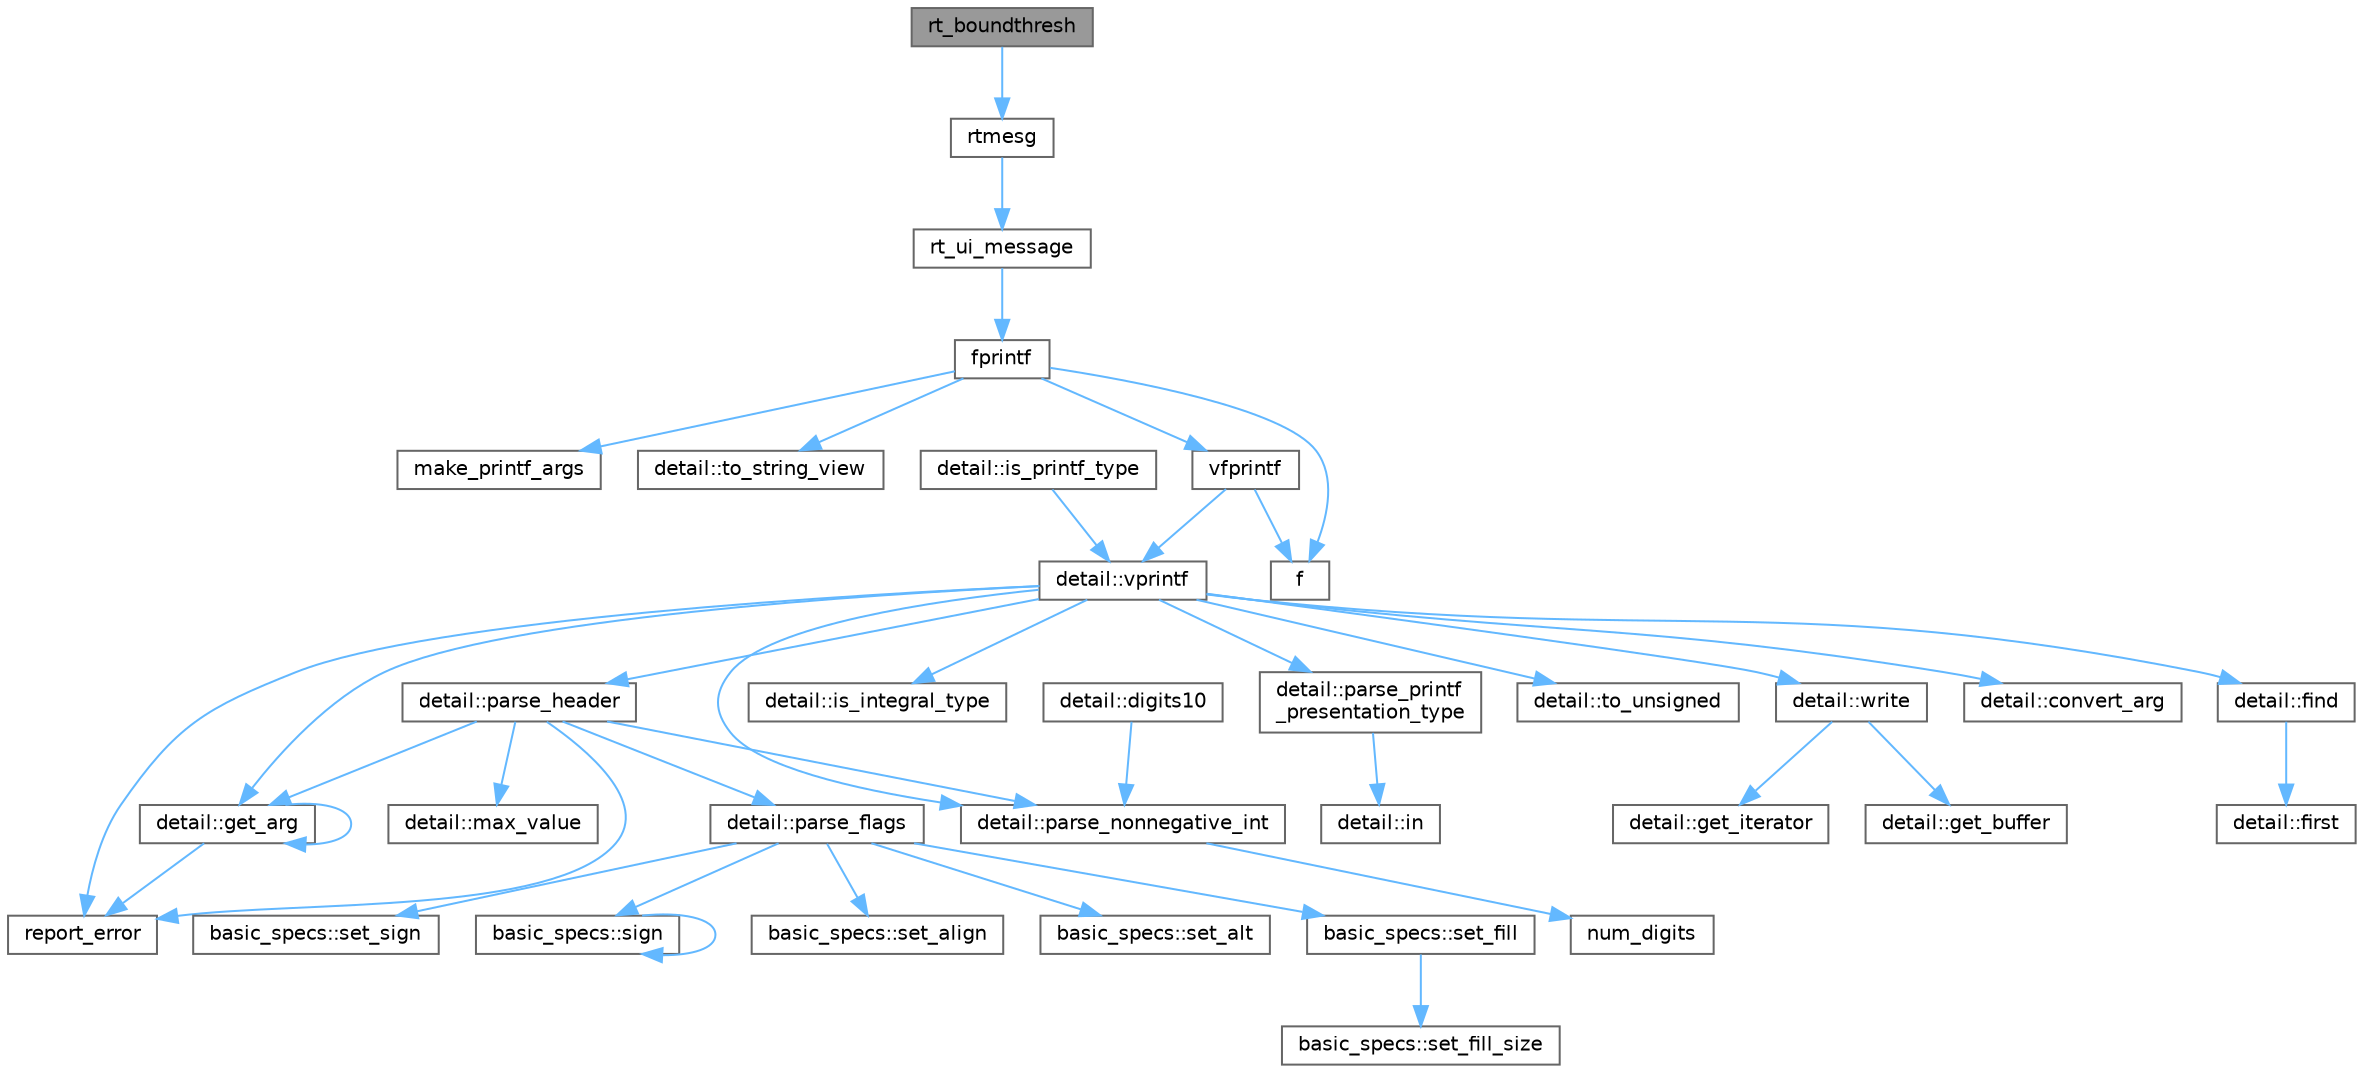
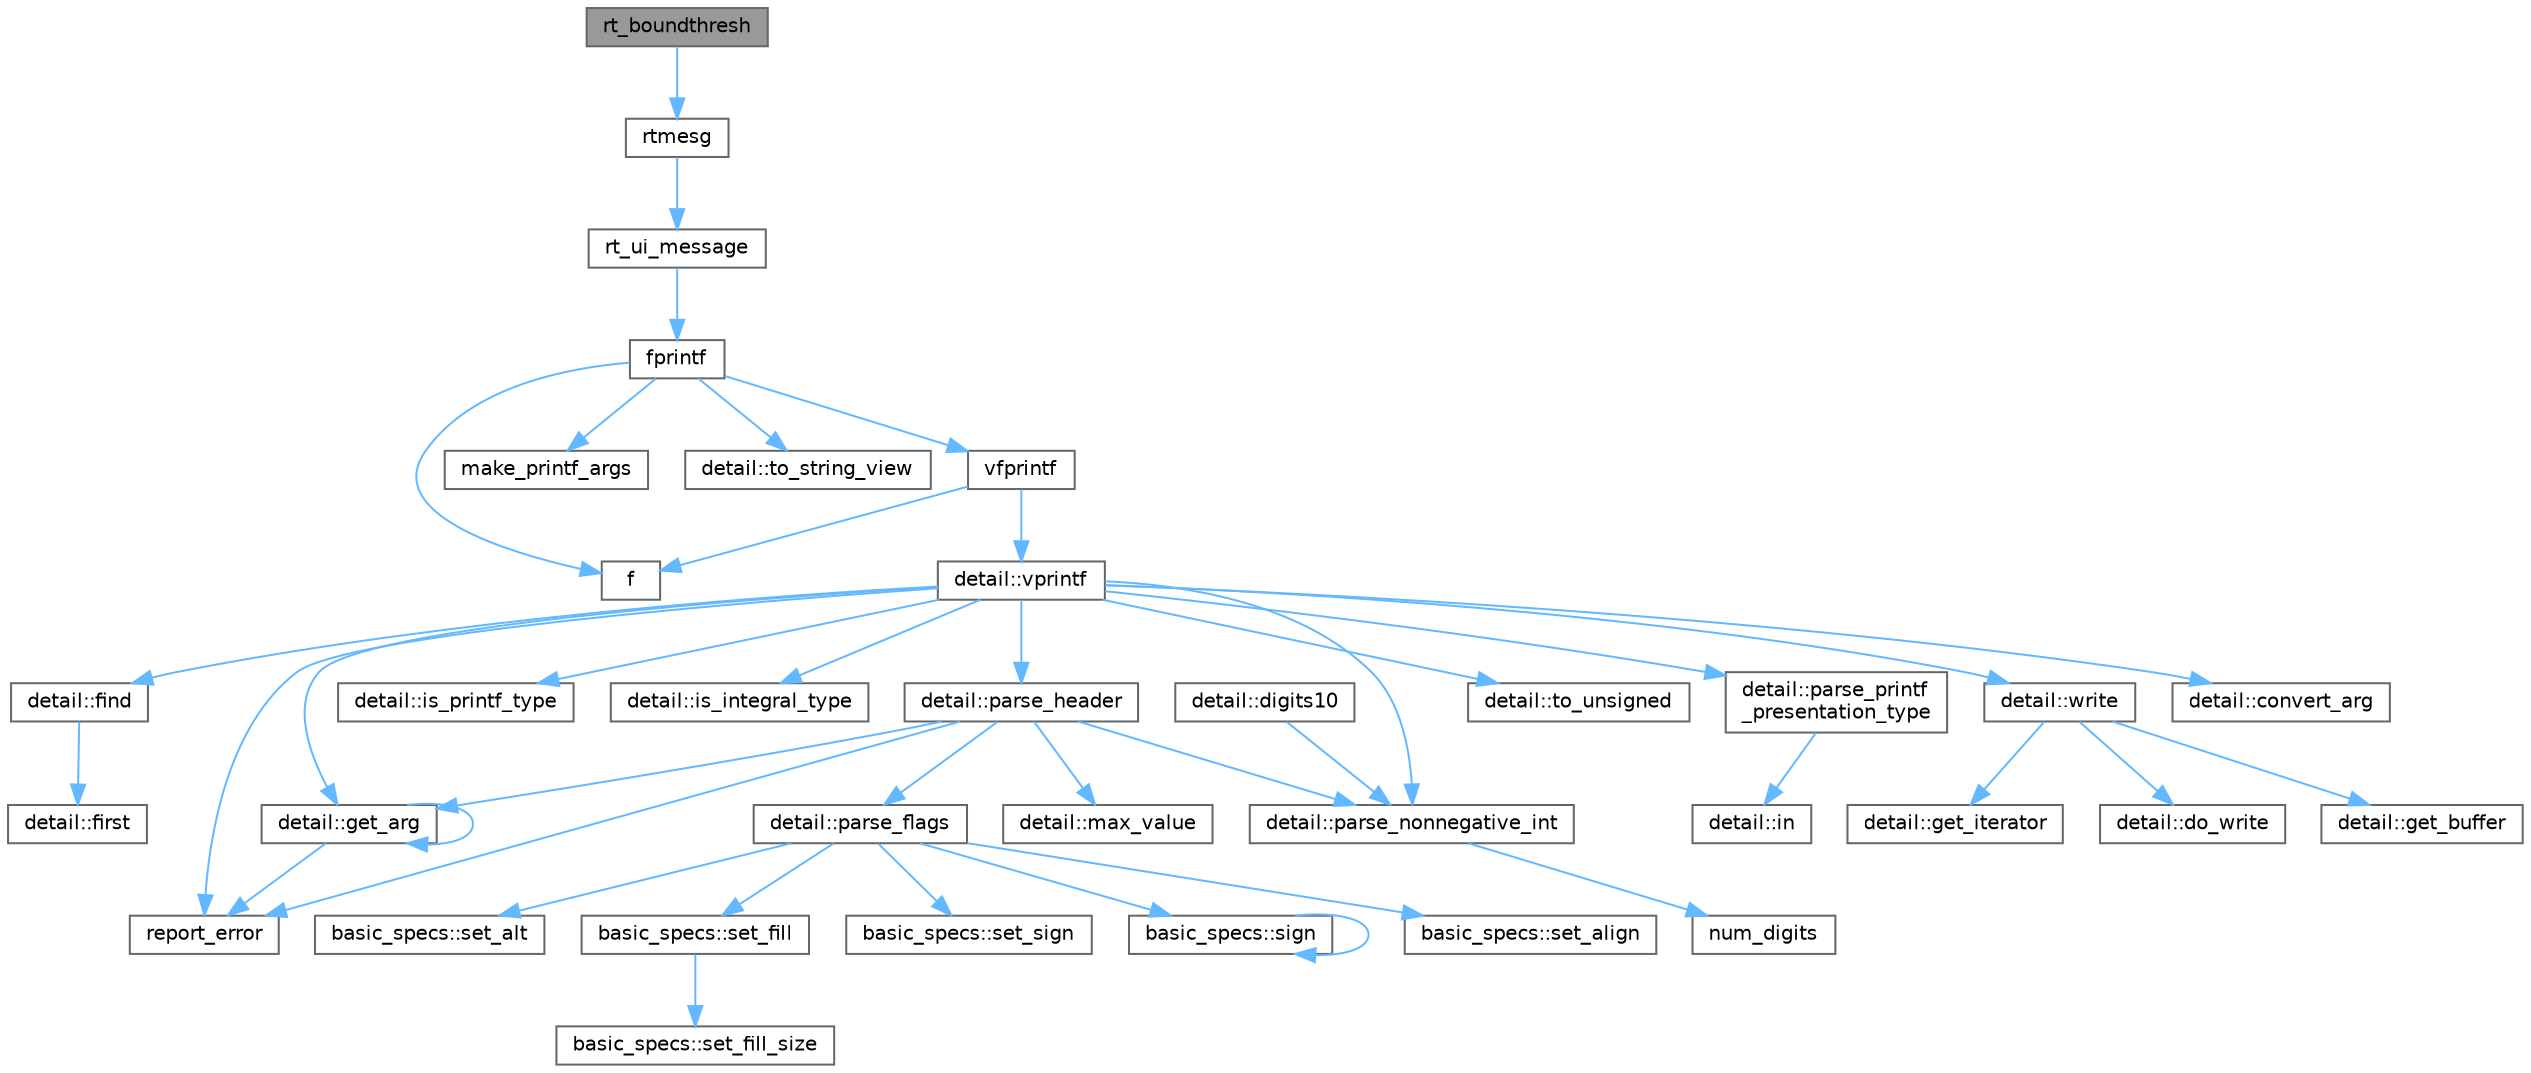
(1074, 517) -> (749, 639)
none -> (2193, 824)
